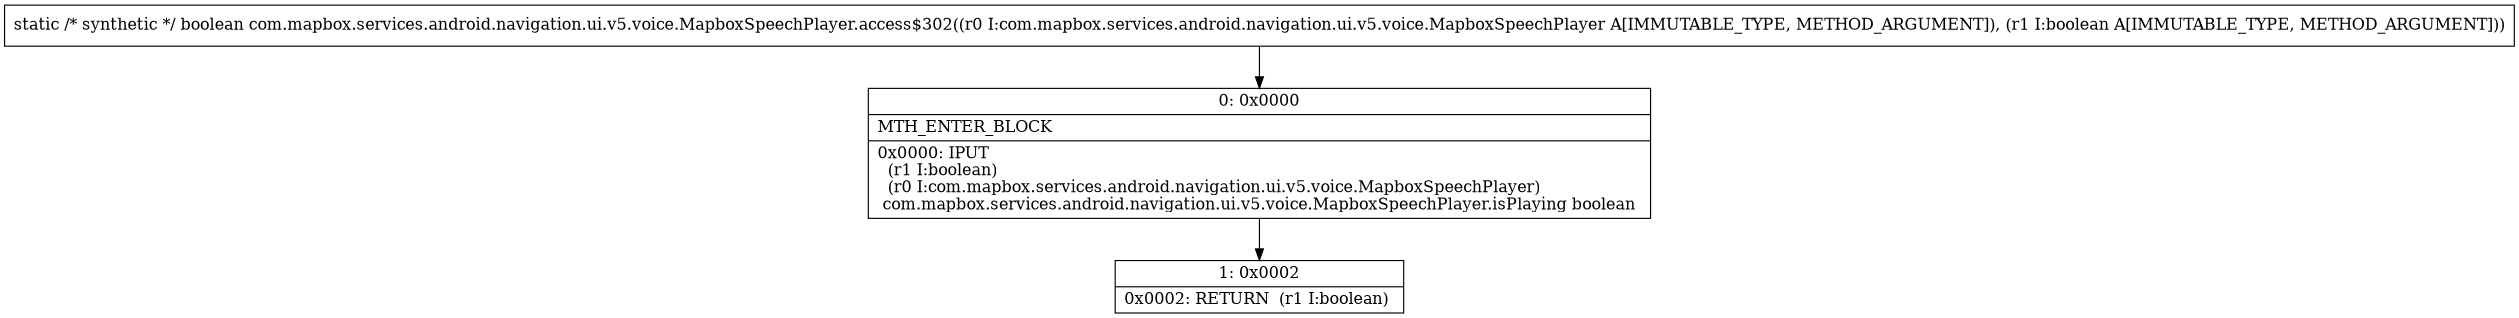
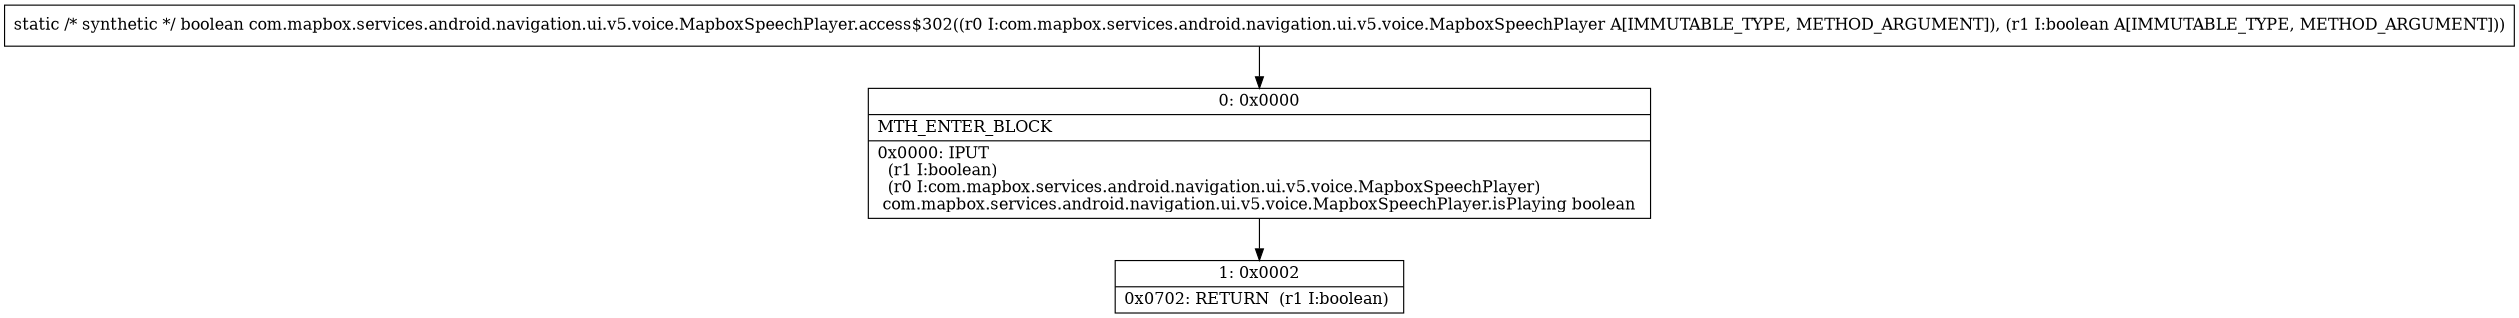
(1259, 299) -> (1259, 299)
